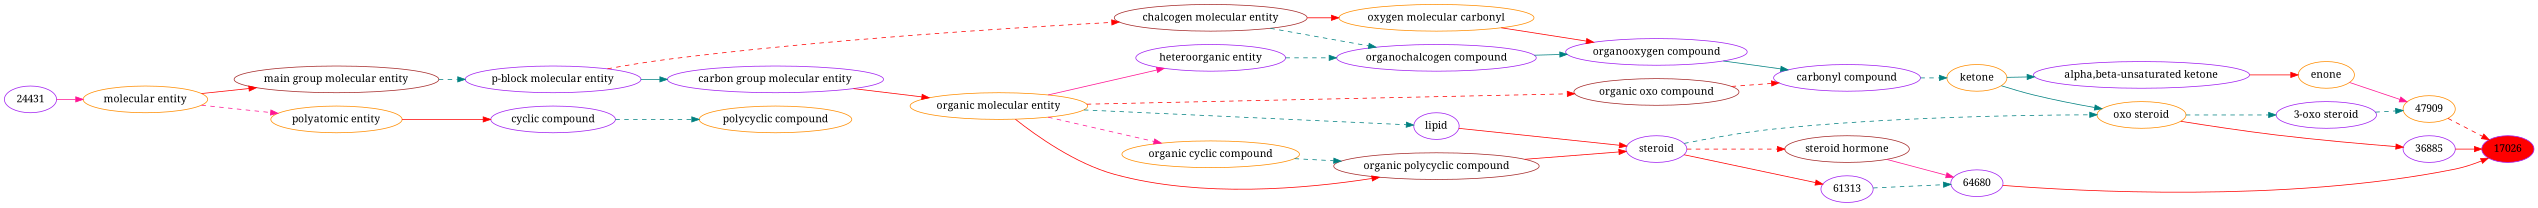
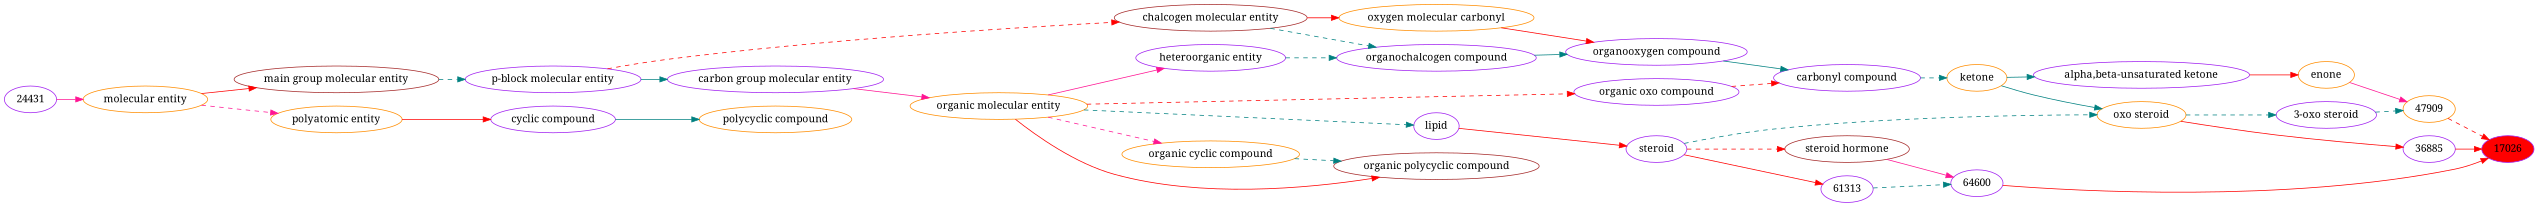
(1656, 92) -> (1656, 92)
(888, 93) -> (888, 93)
(654, 119) -> (654, 119)
(1572, 156) -> none
(1977, 183) -> (1977, 183)
